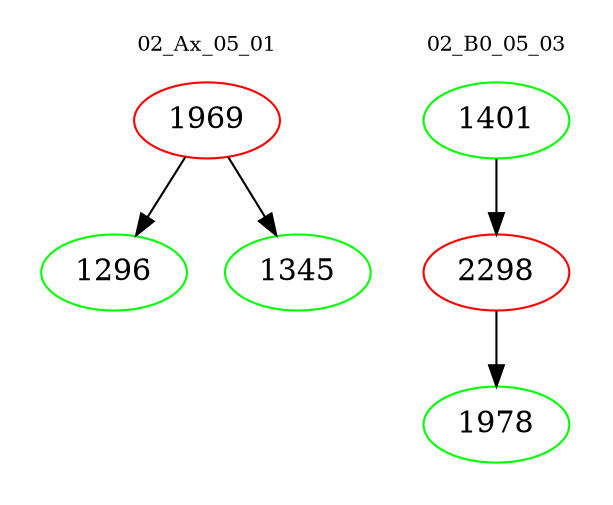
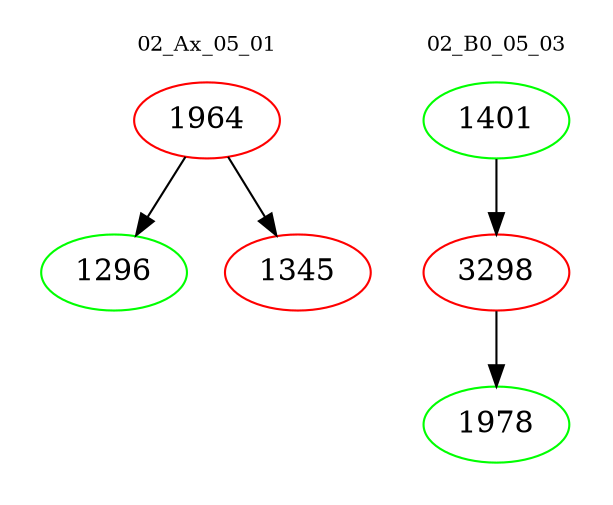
(207, 120) -> (207, 120)
(298, 273) -> (298, 273)
(496, 273) -> (496, 273)
